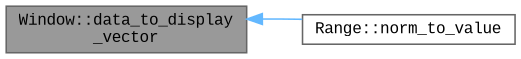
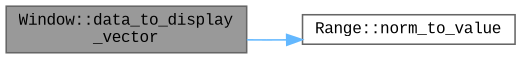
(282, 19) -> (267, 40)
